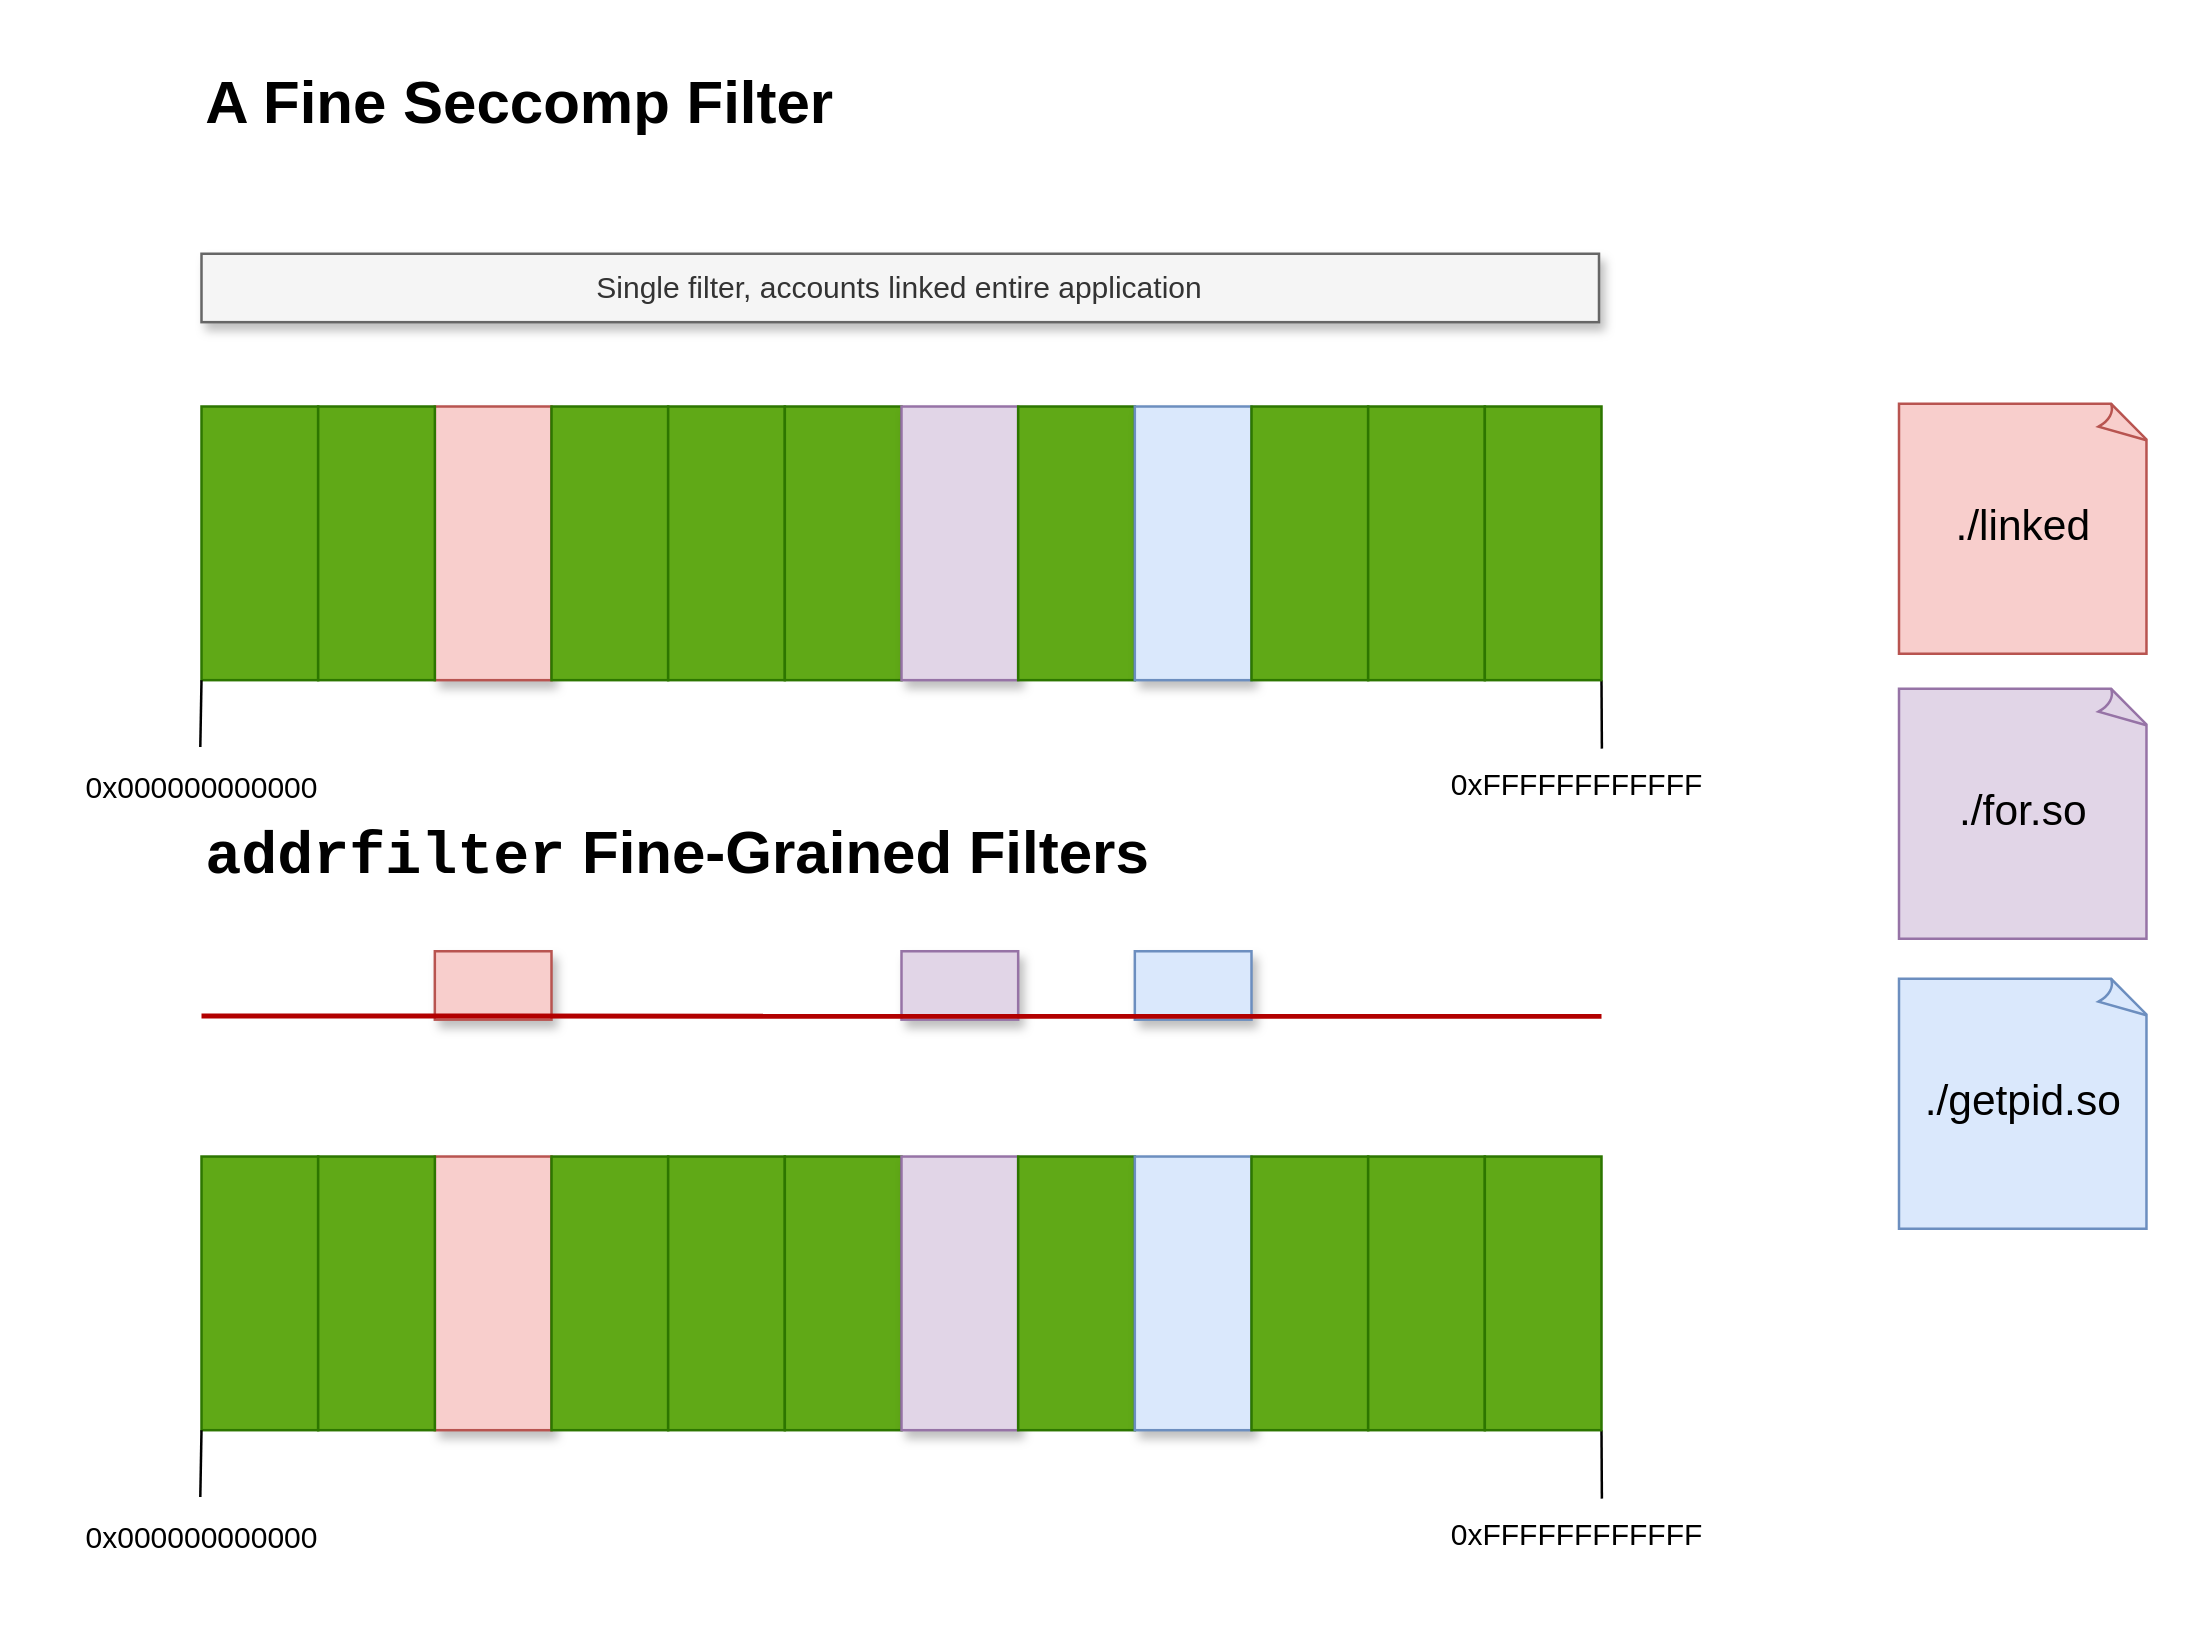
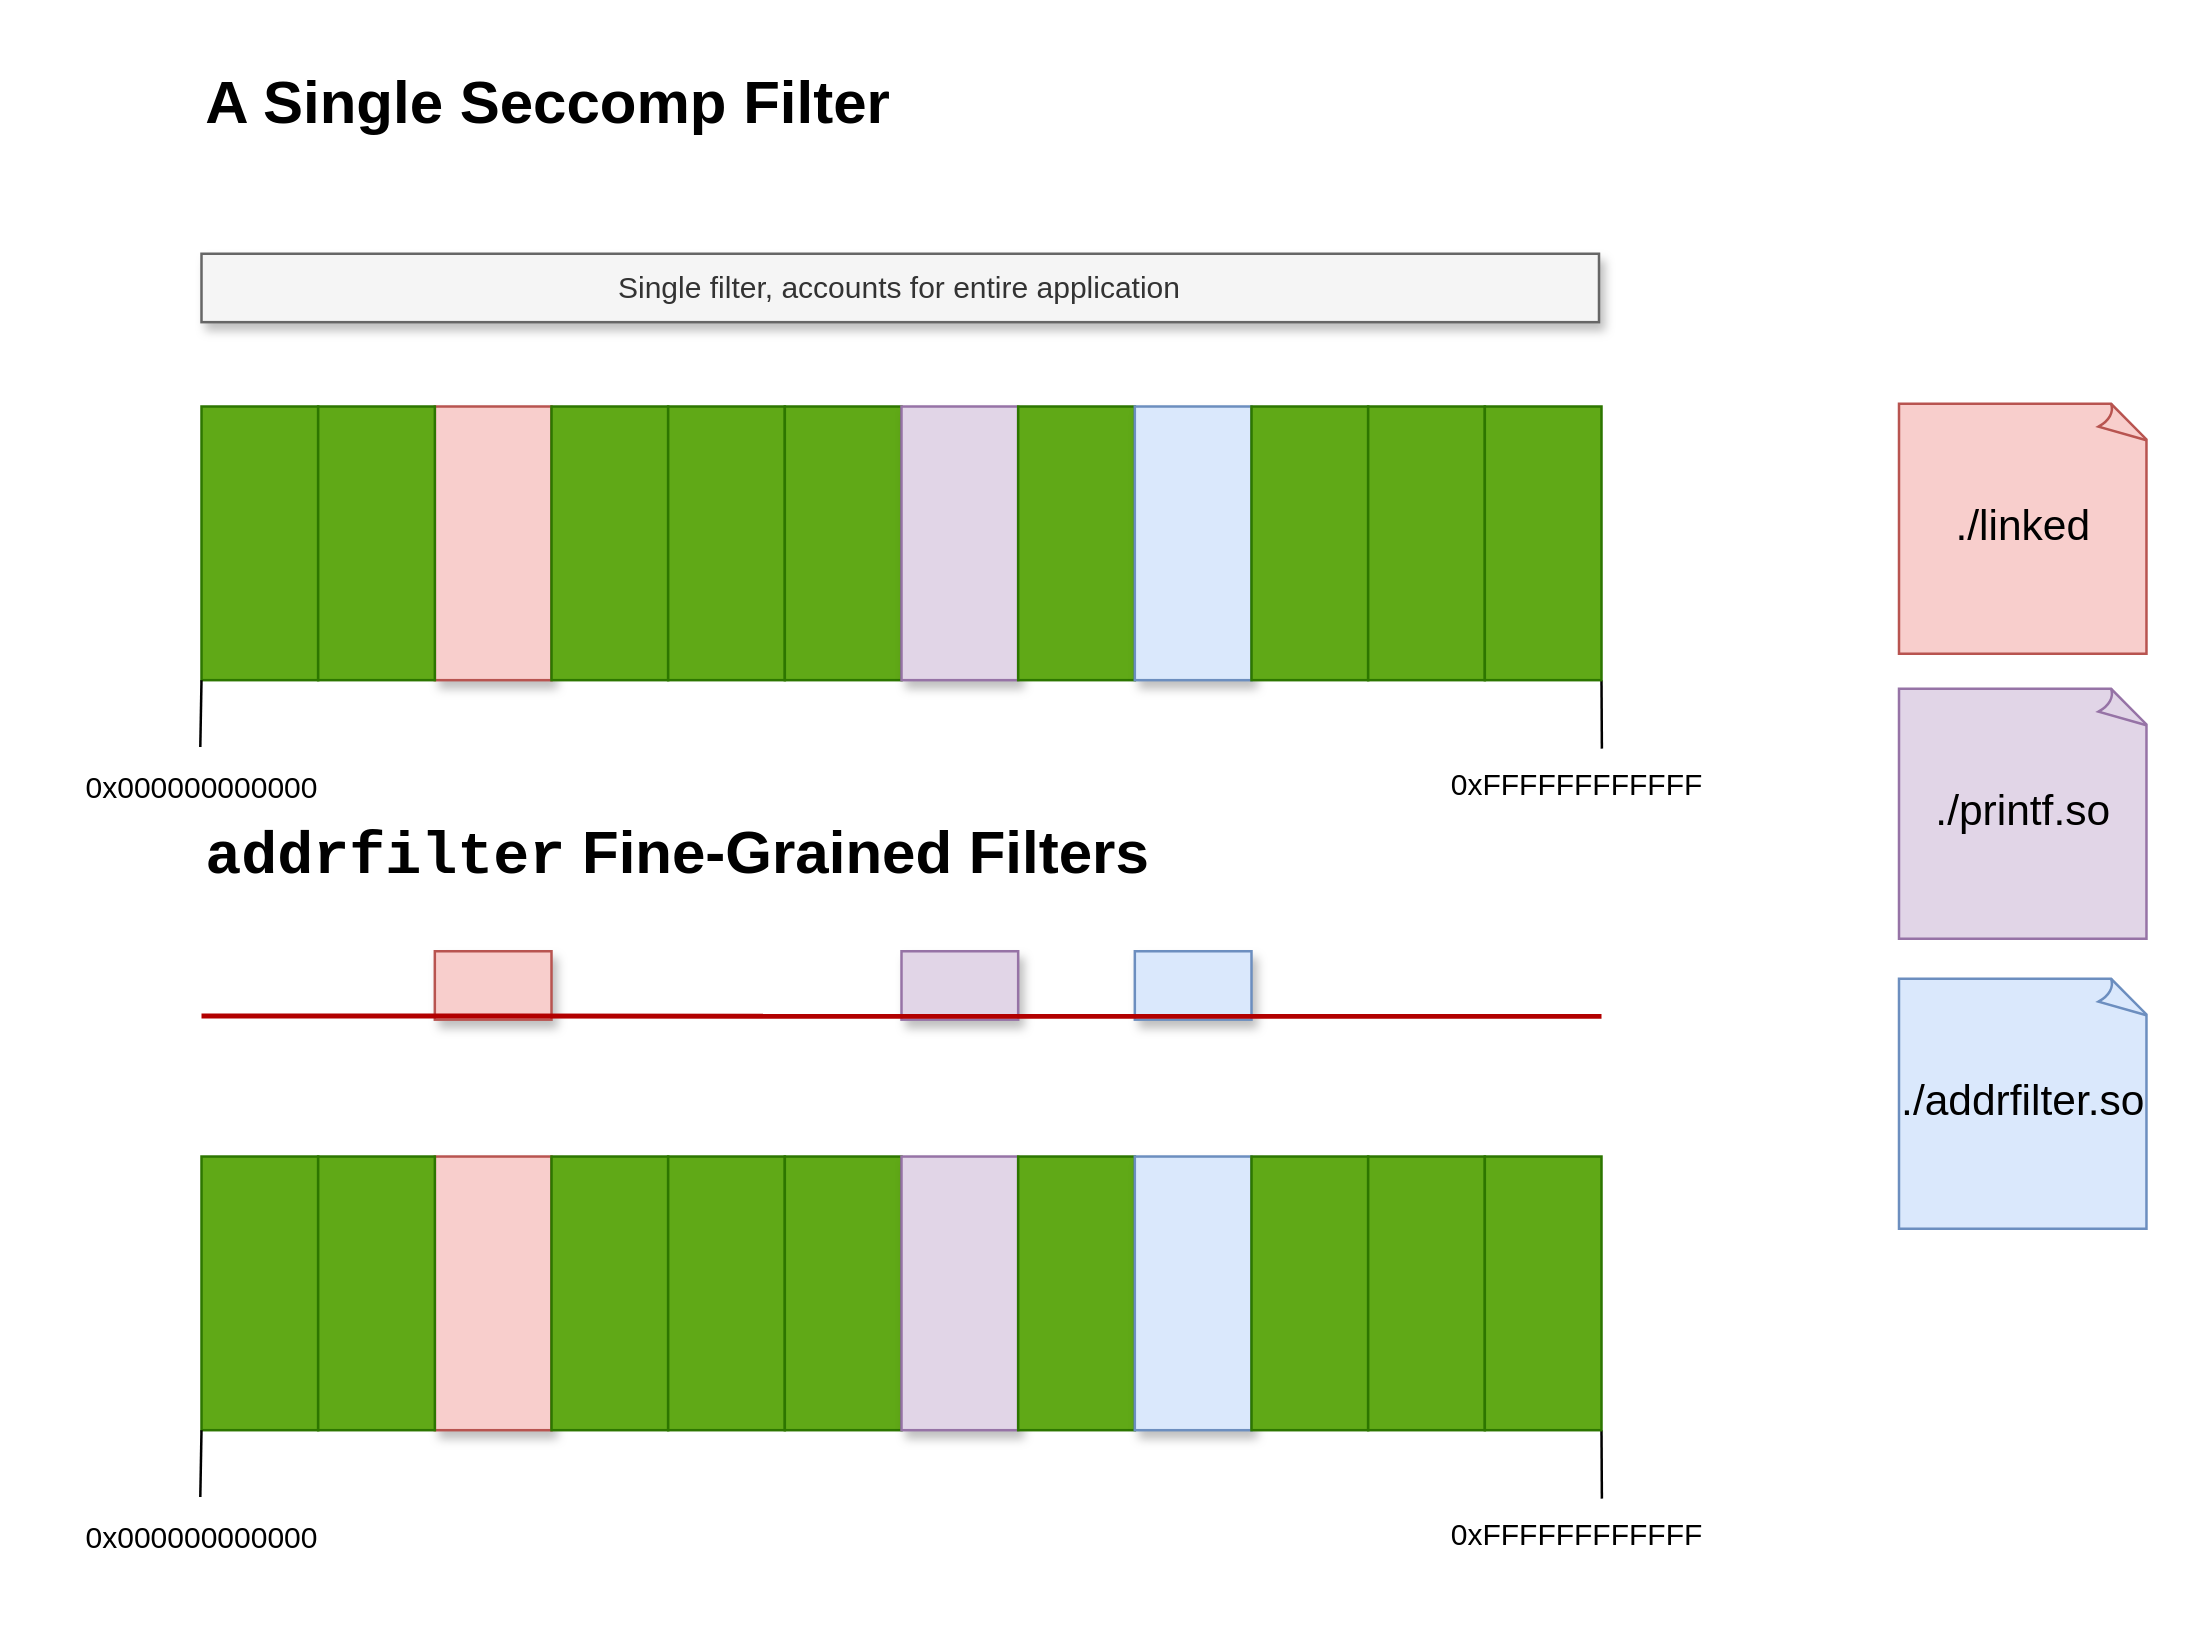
(359, 87) -> (372, 87)
(900, 289) -> (900, 289)
(2024, 814) -> (2024, 814)
(2024, 1104) -> (2024, 1104)
